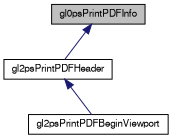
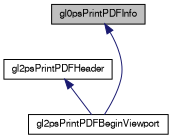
(75, 46) -> (122, 74)
